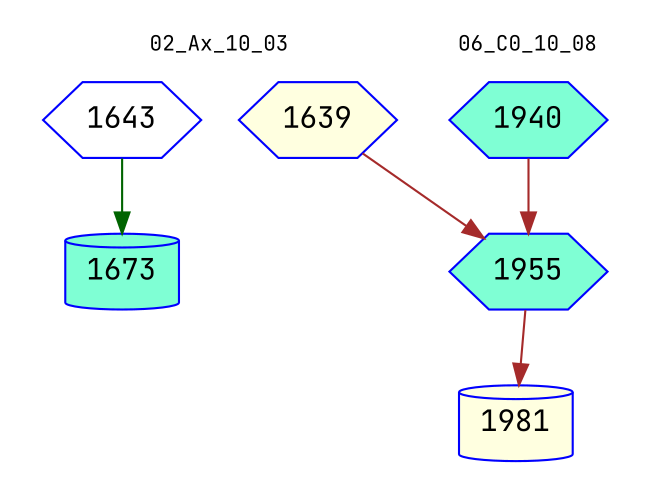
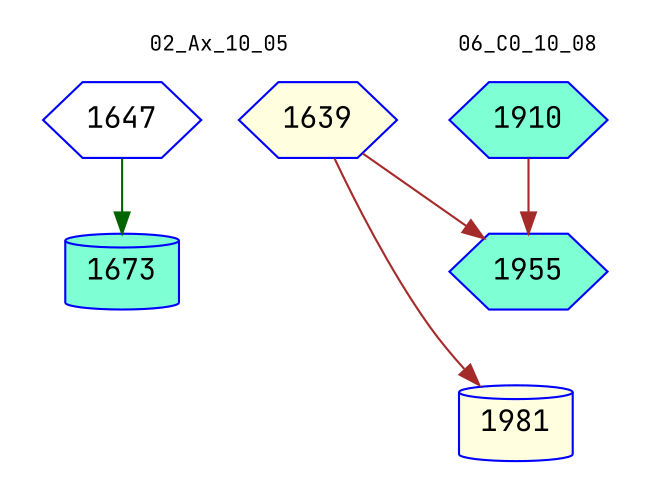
(220, 45) -> (220, 45)
(122, 120) -> (122, 120)
(528, 120) -> (528, 120)
(523, 337) -> (392, 268)
